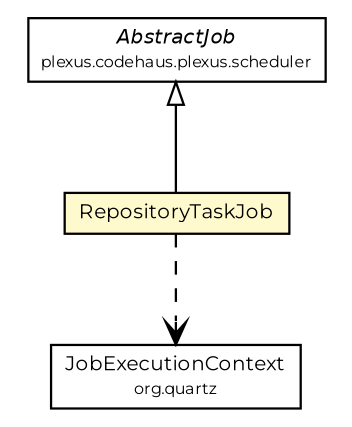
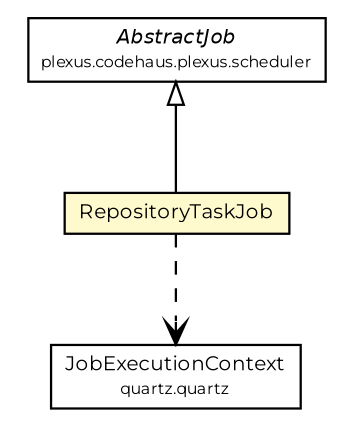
(176, 389) -> (176, 389)
